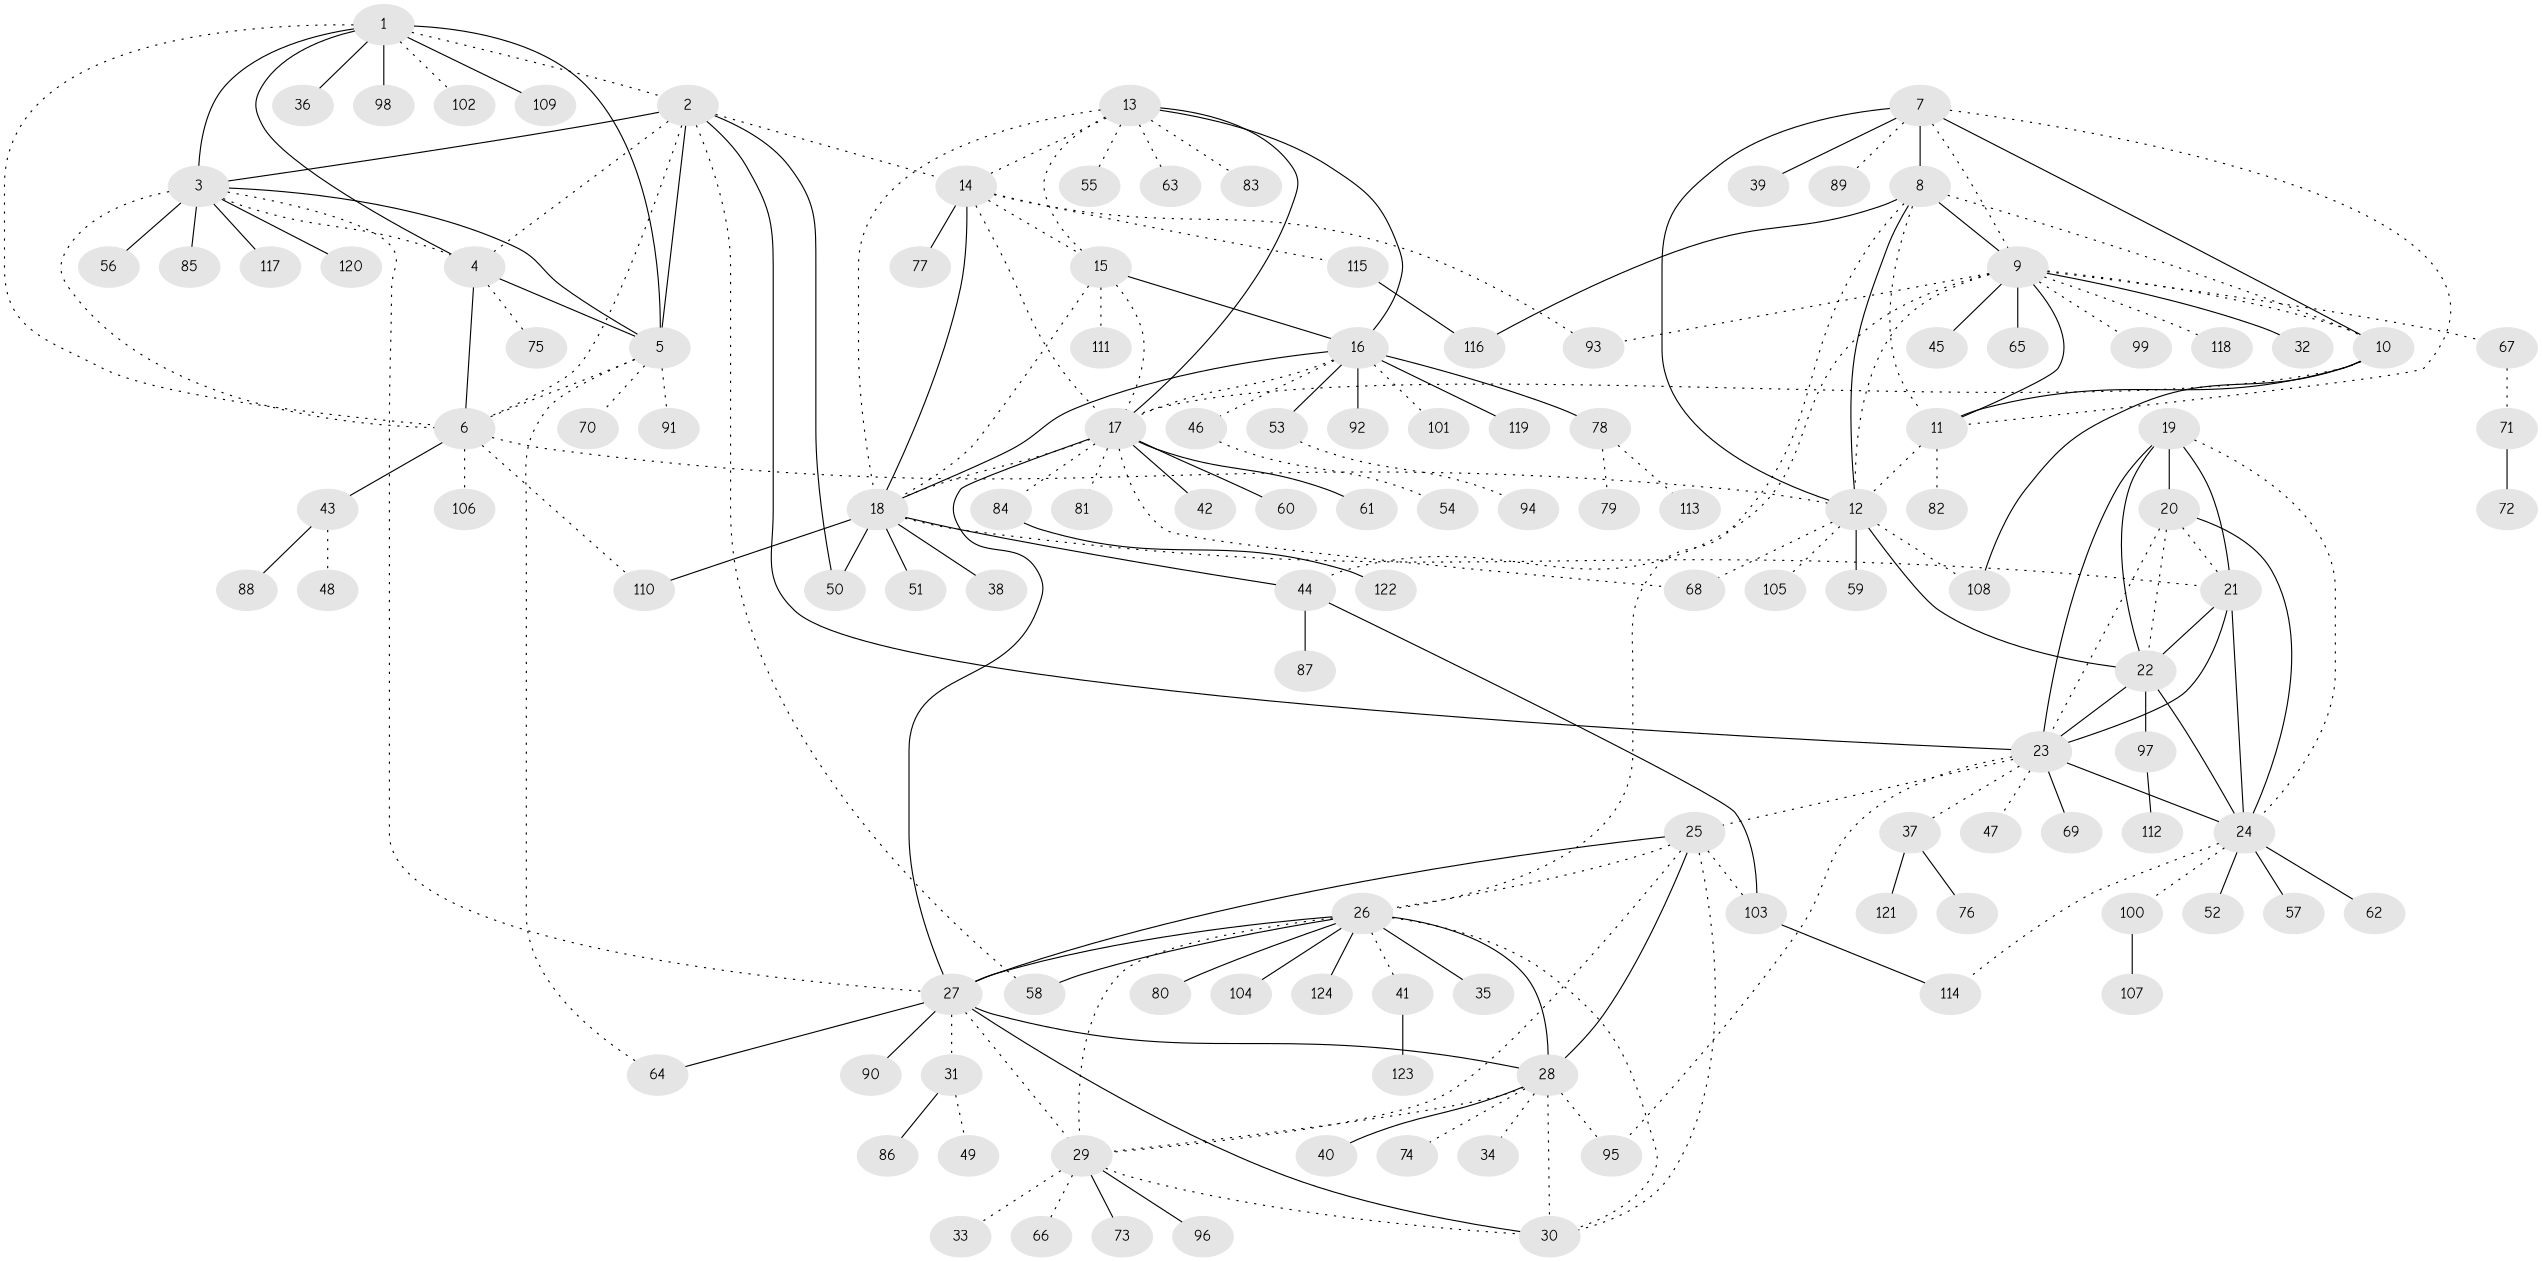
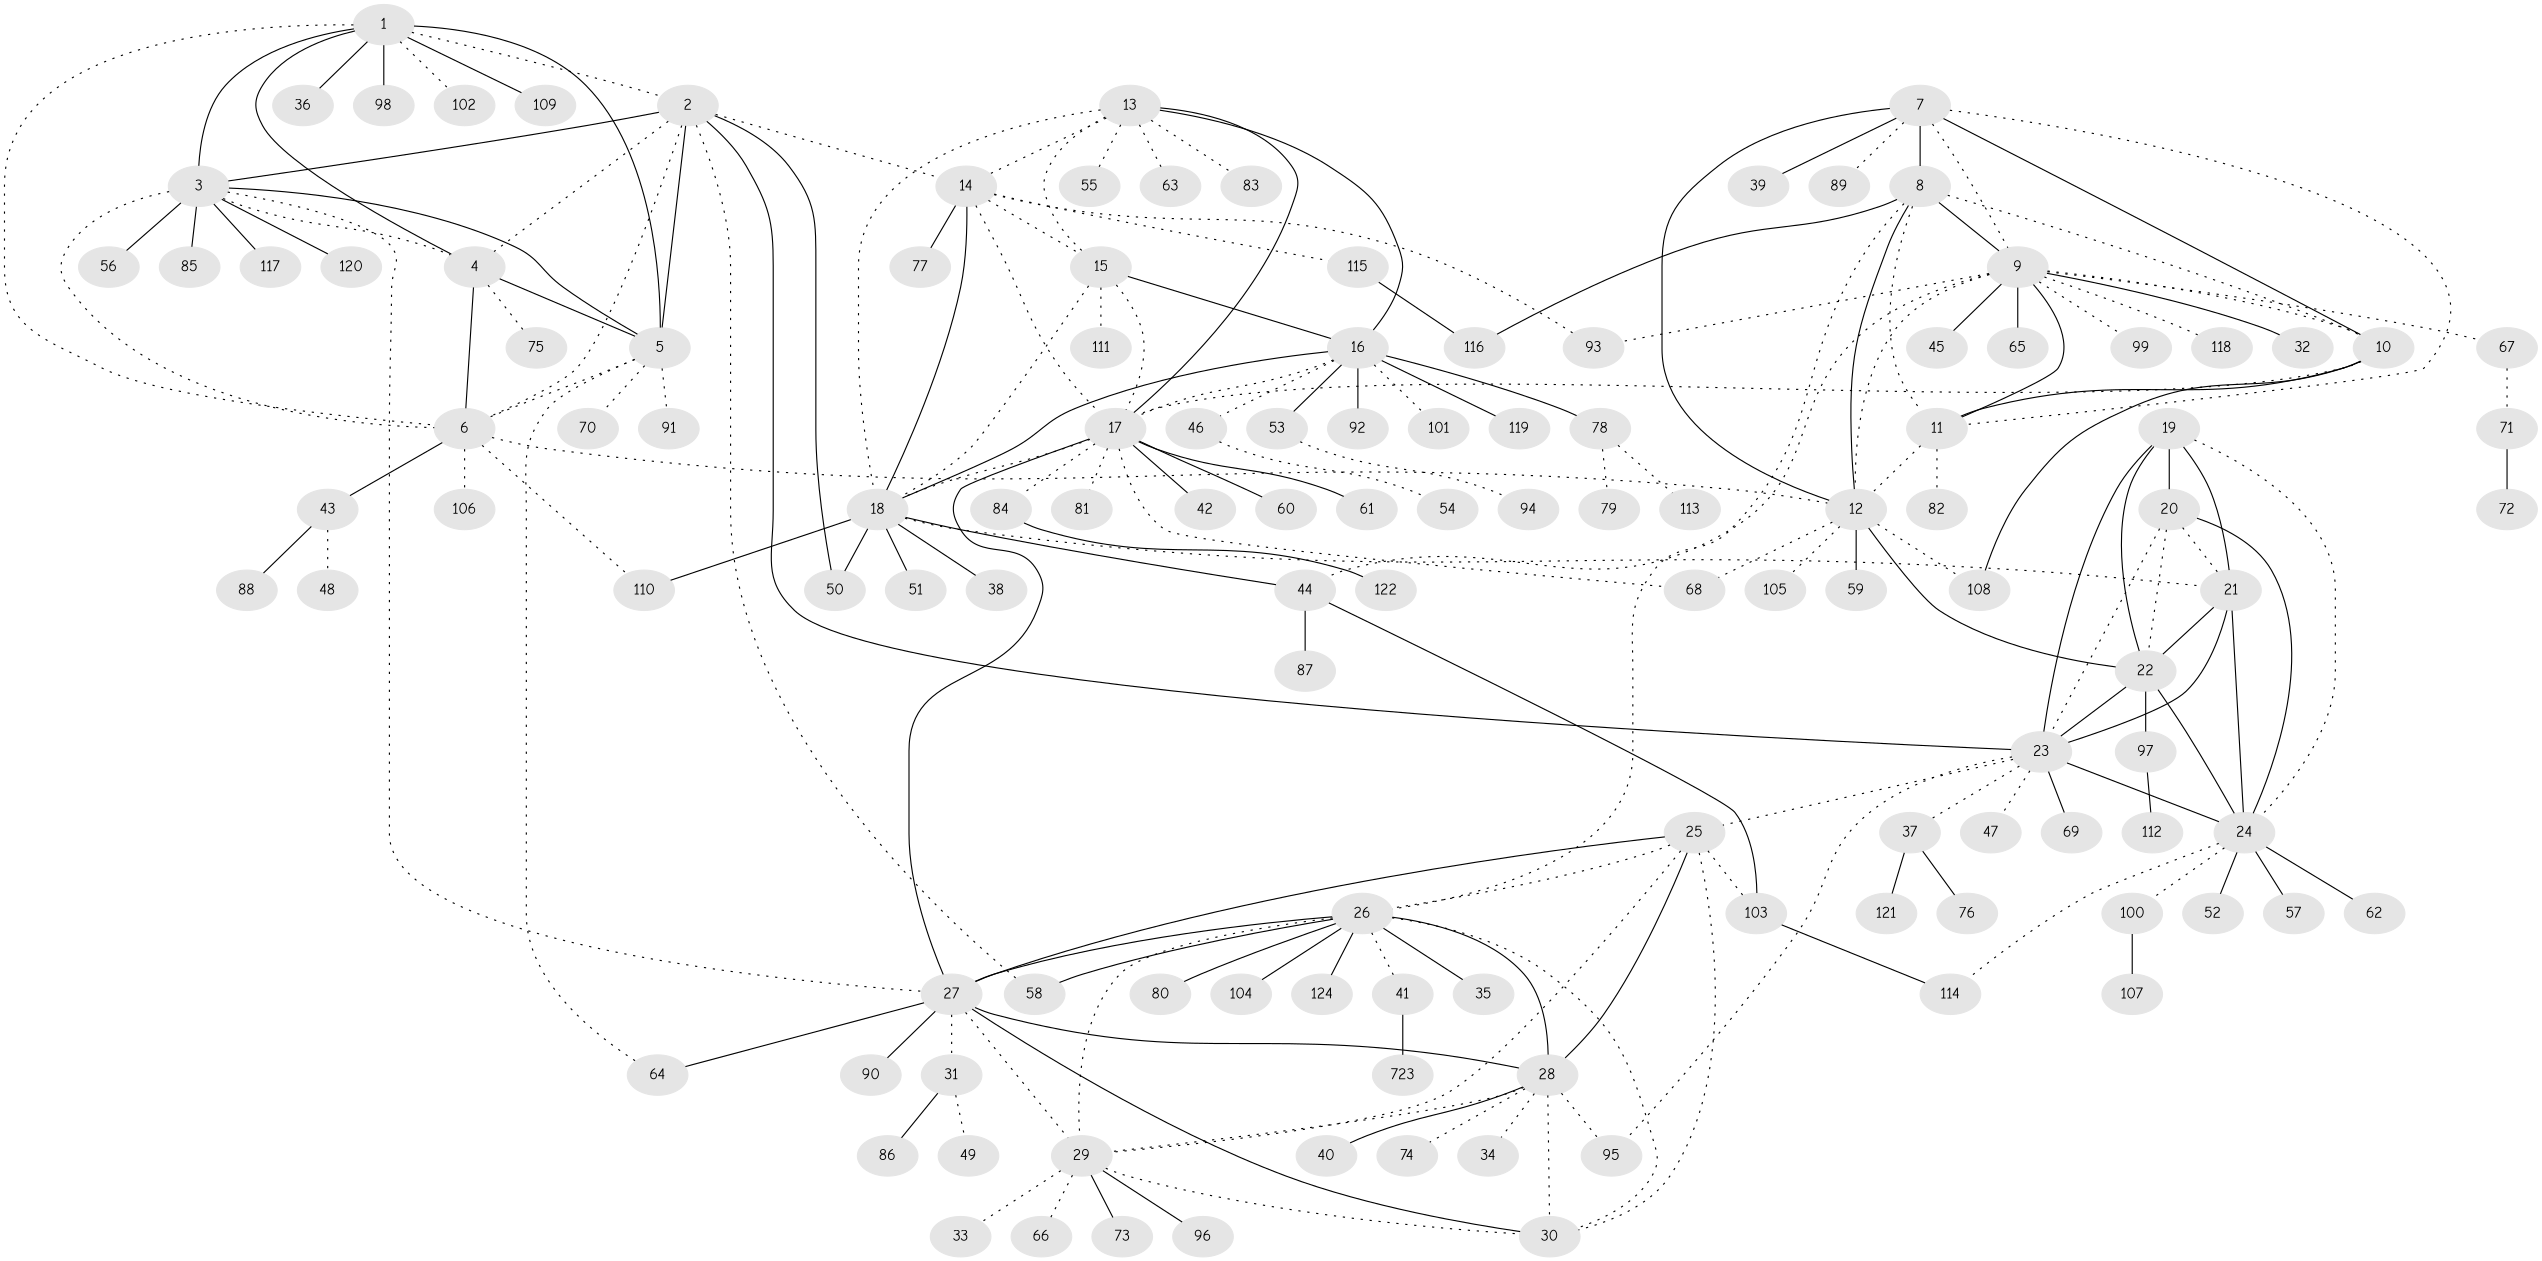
(1403, 1075) -> (1403, 1075)
